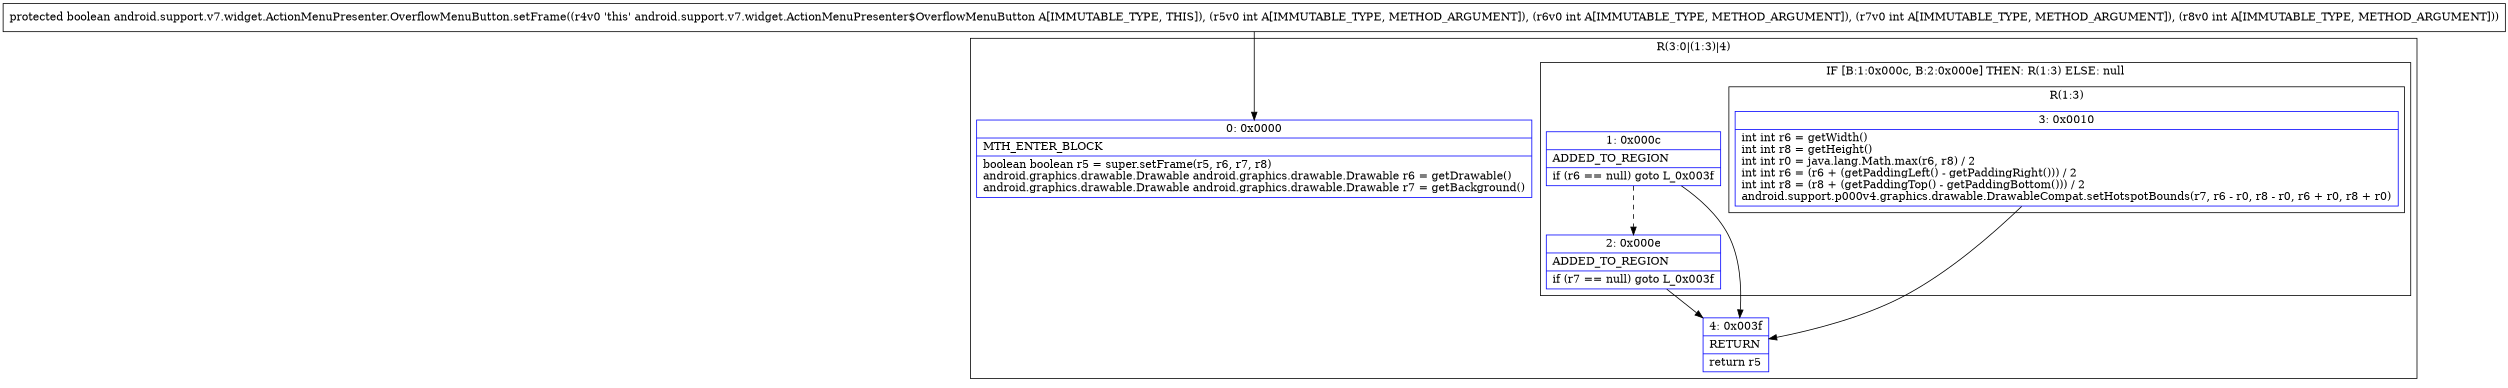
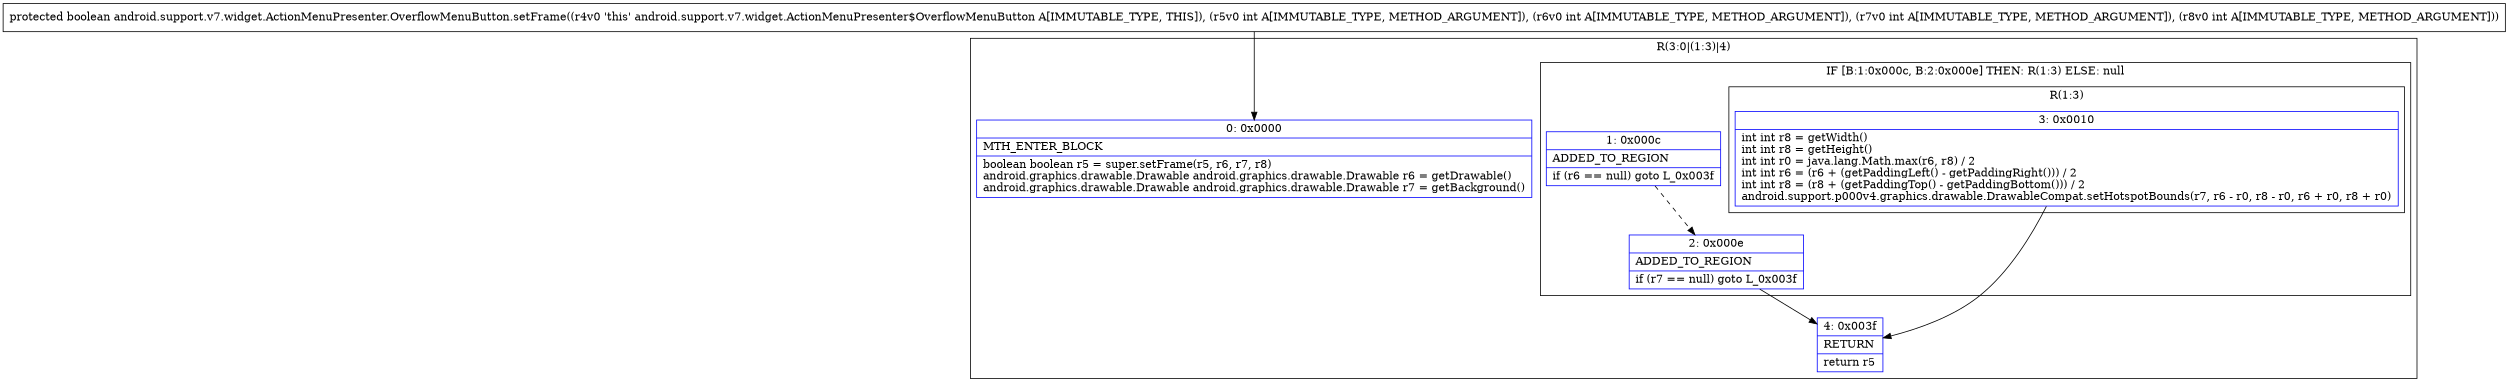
(1805, 138) -> (1805, 138)
(1730, 239) -> none
